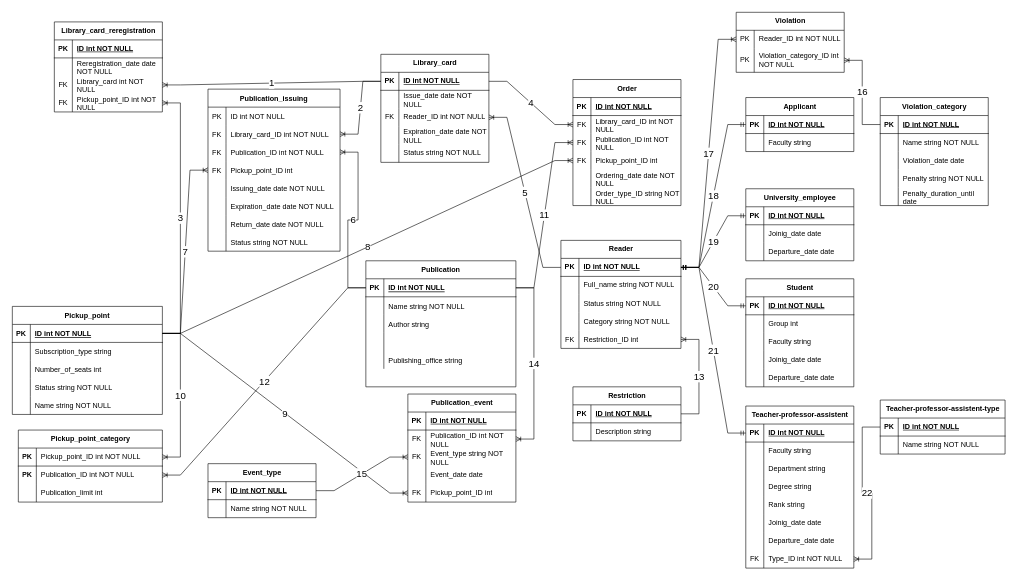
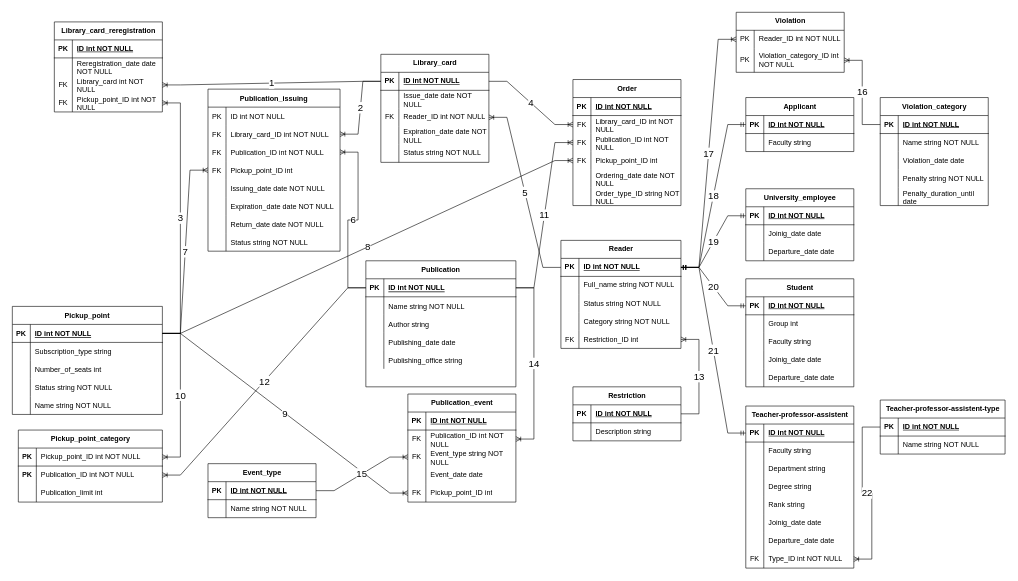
none -> (450, 342)
